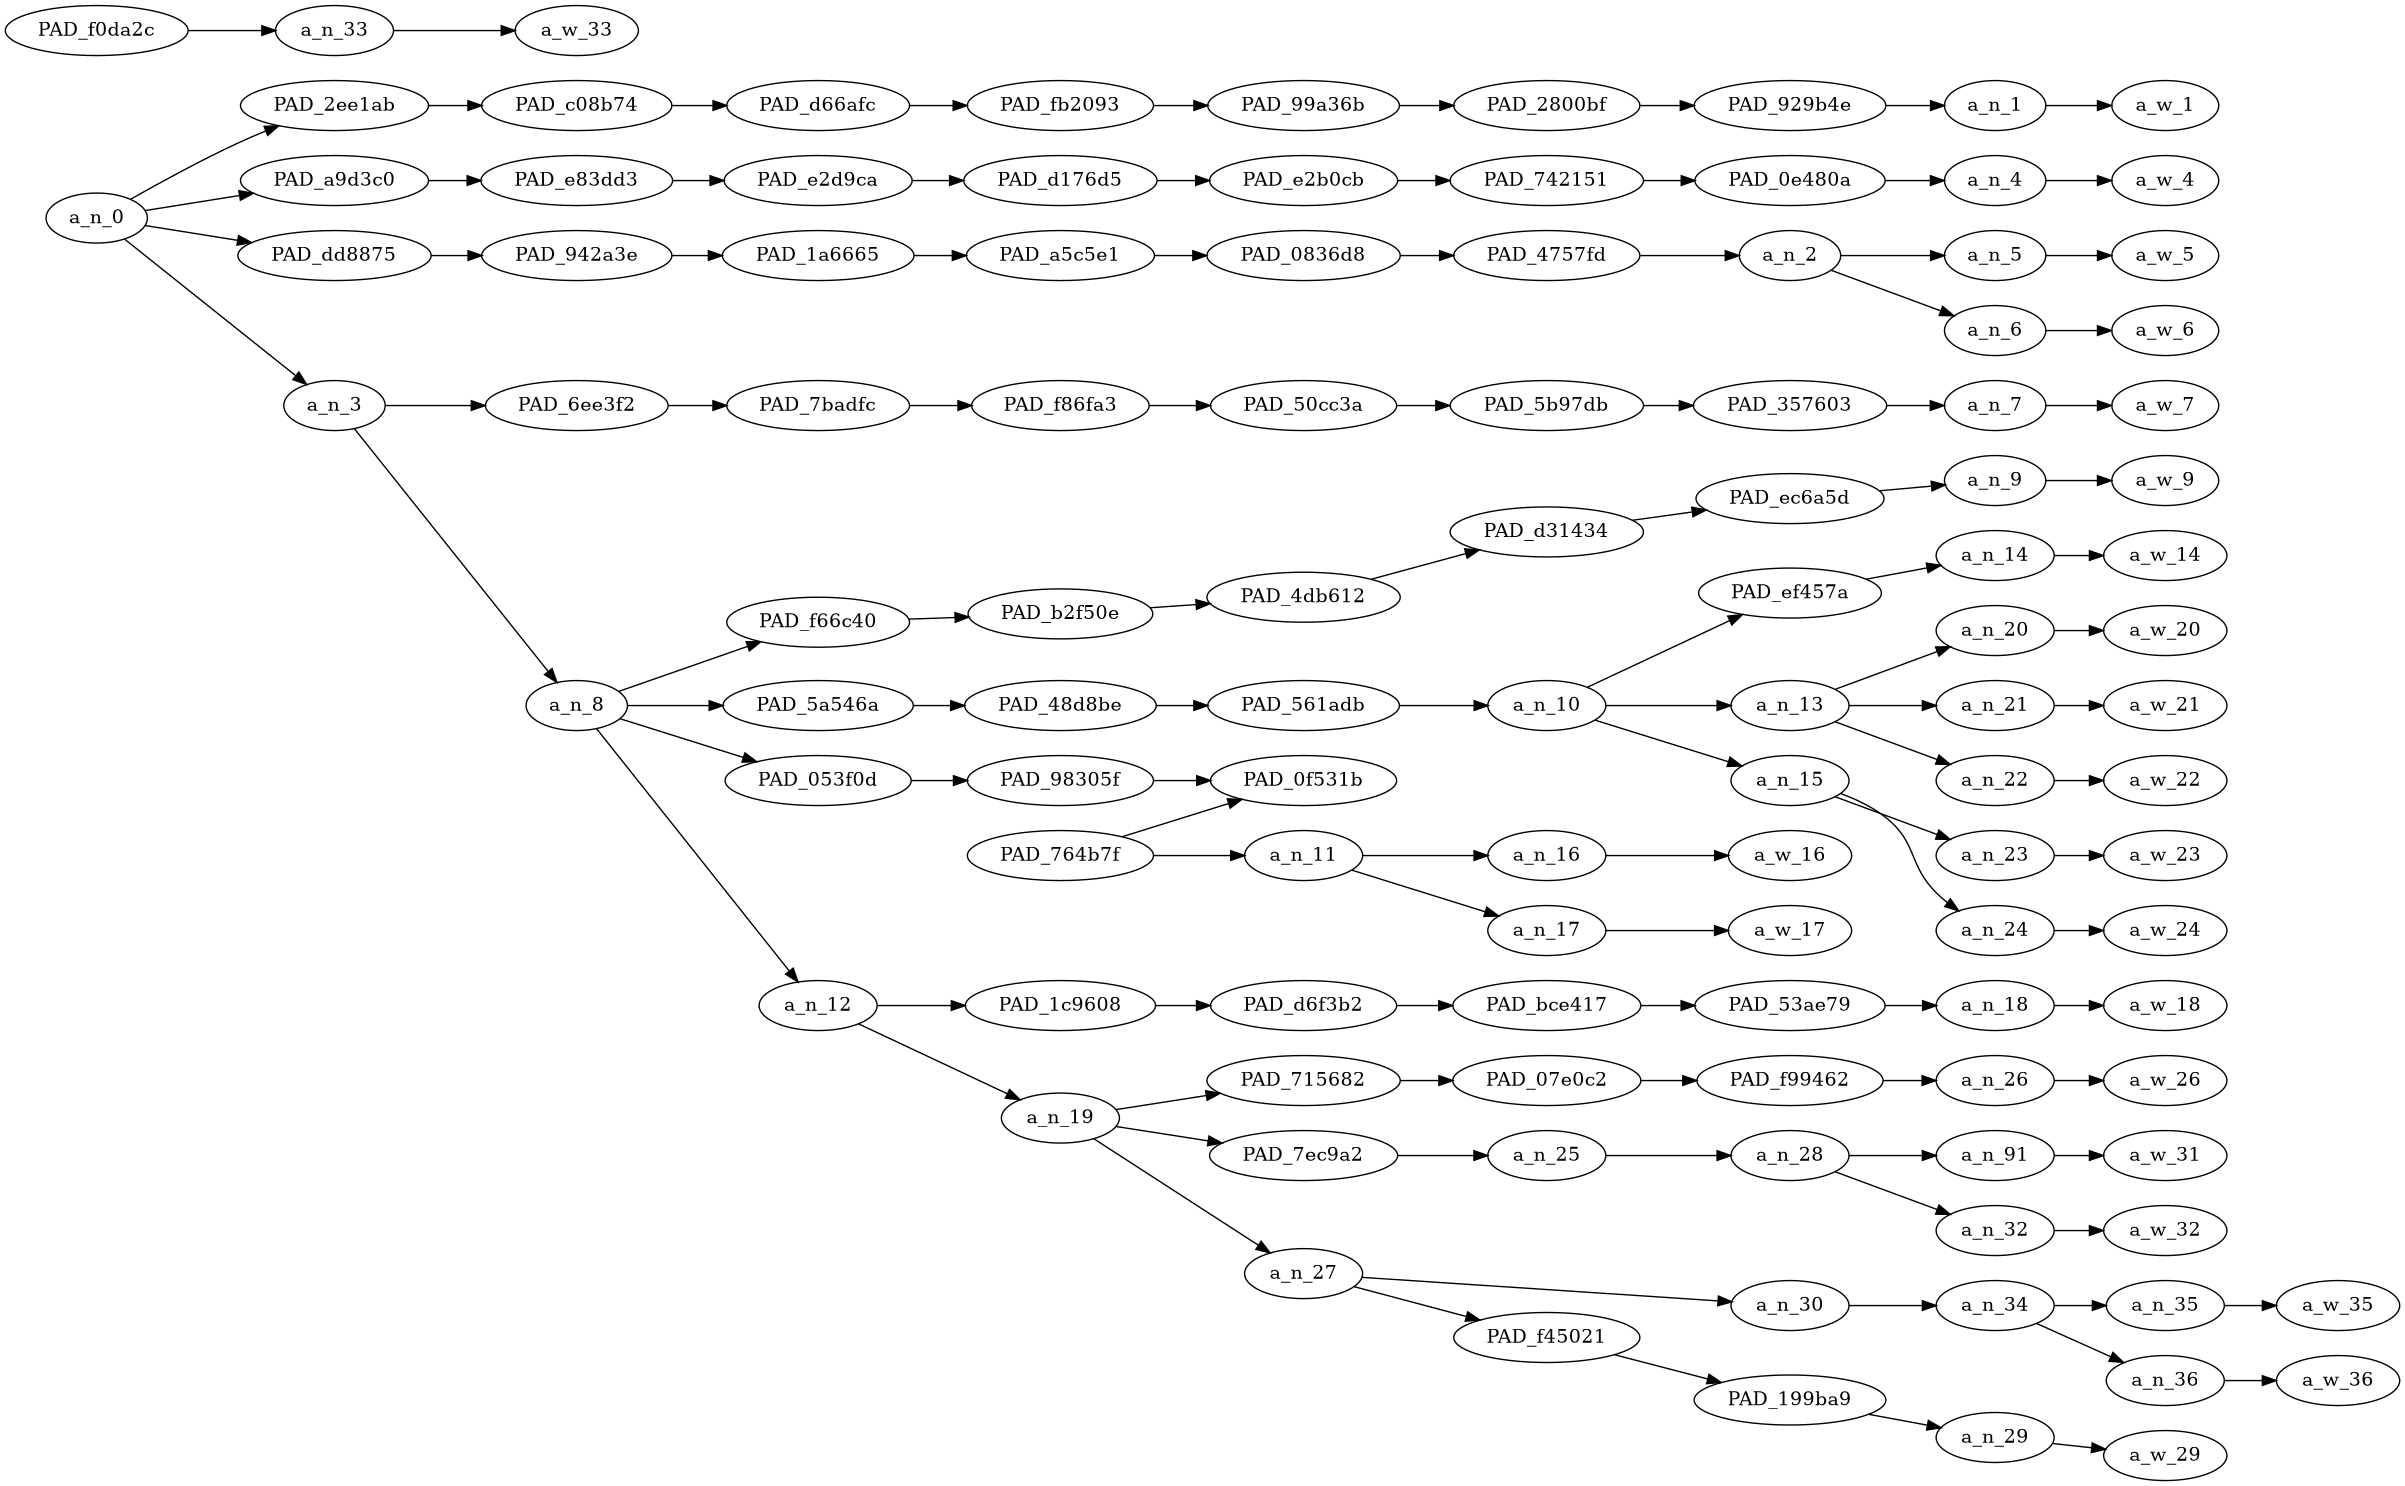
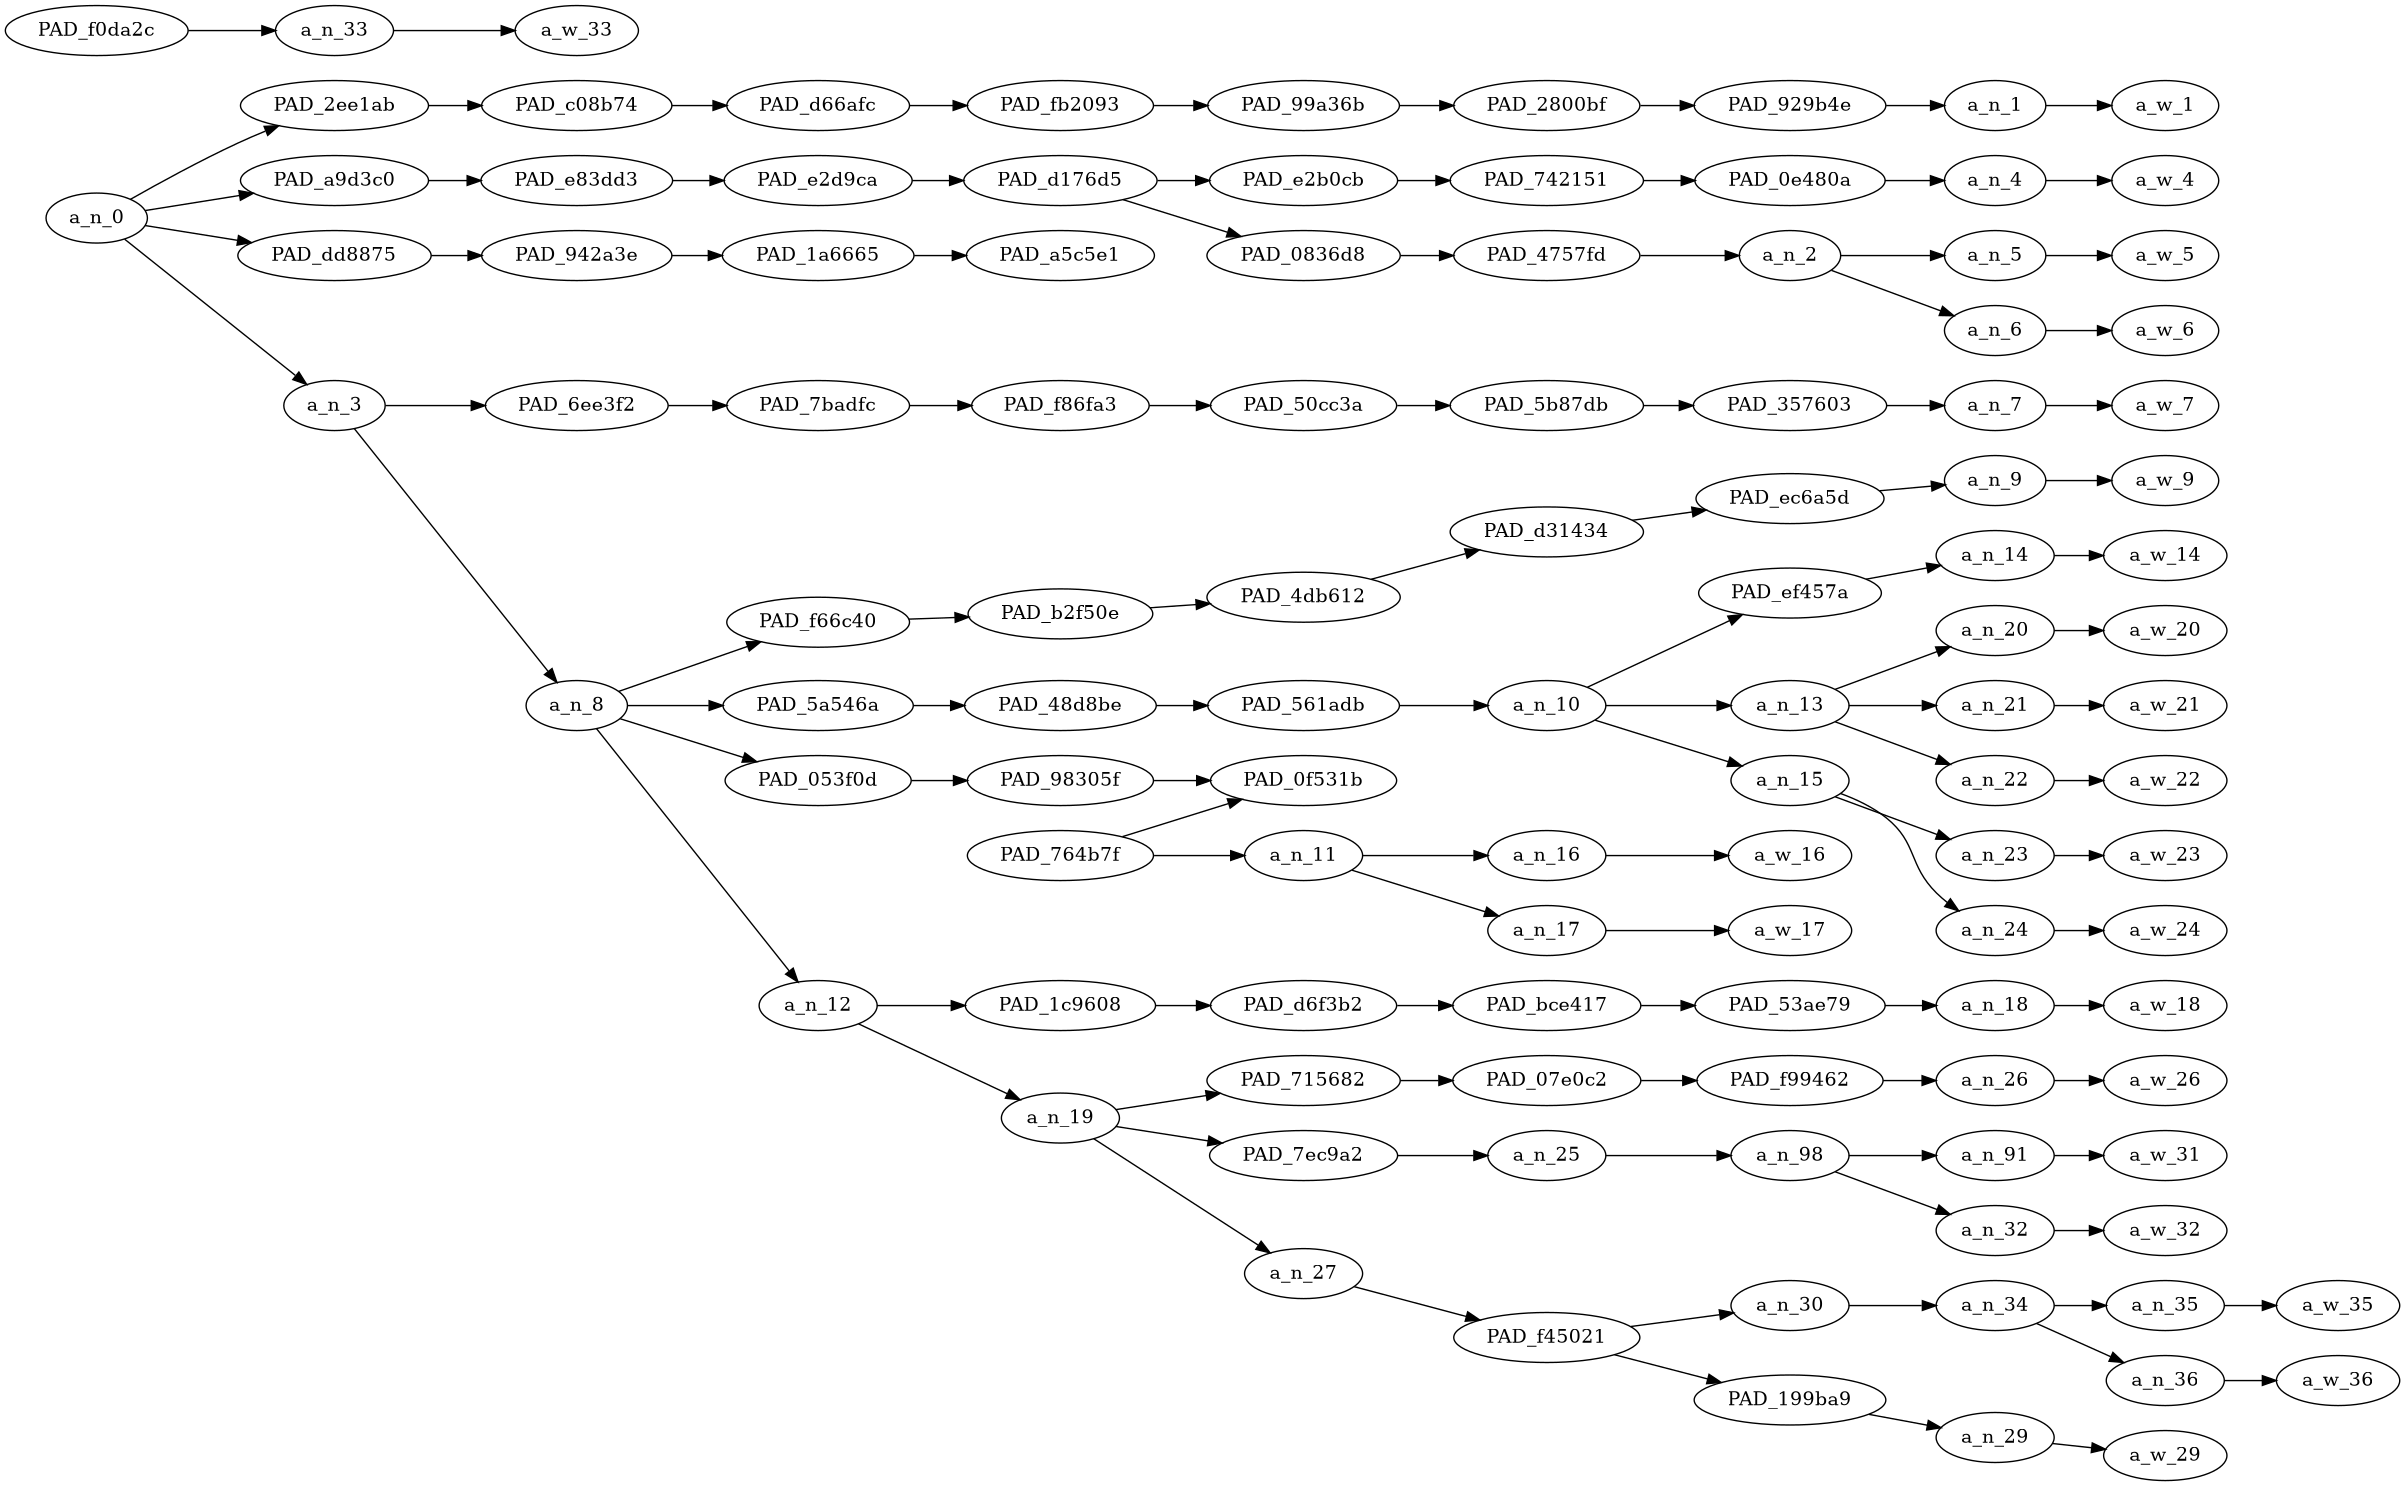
(1174, 256) -> (1175, 216)
(1547, 406) -> (1547, 406)
(1790, 1156) -> (1790, 1156)
(1540, 1289) -> (1675, 1321)
